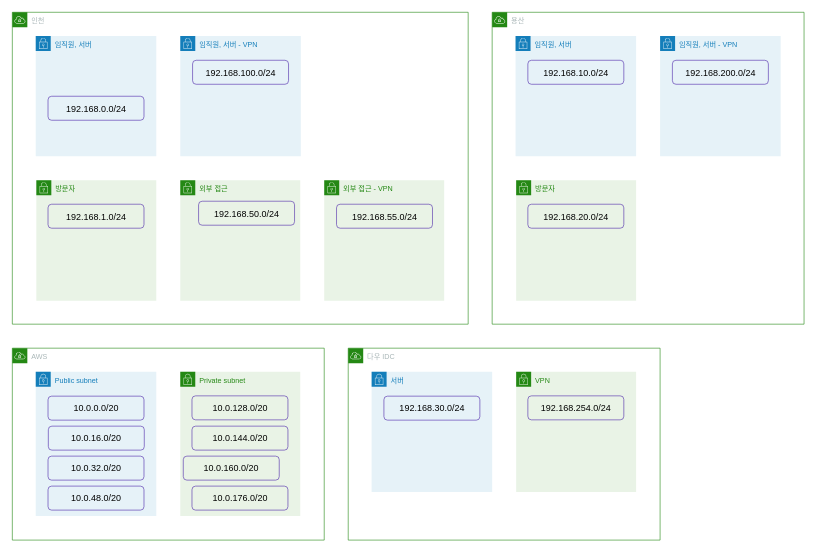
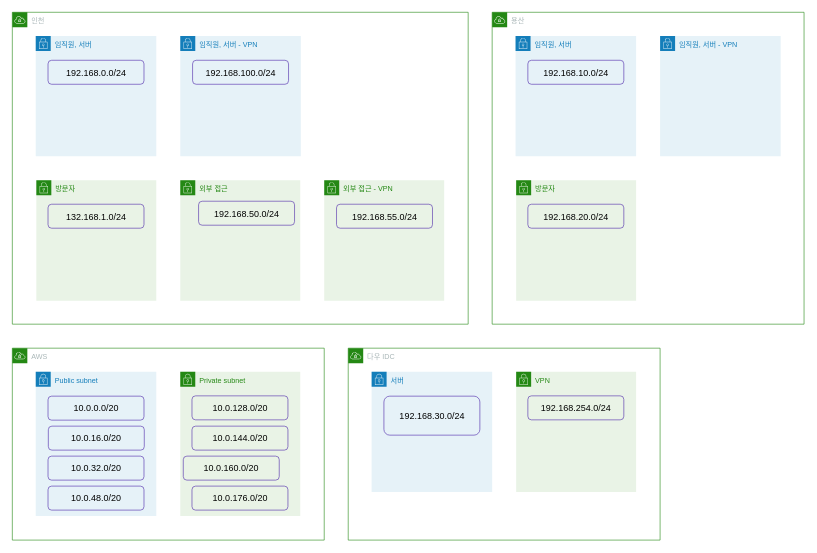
(721, 72) -> none
(96, 108) -> (96, 72)
(96, 216) -> (96, 216)
(432, 408) -> (432, 416)
